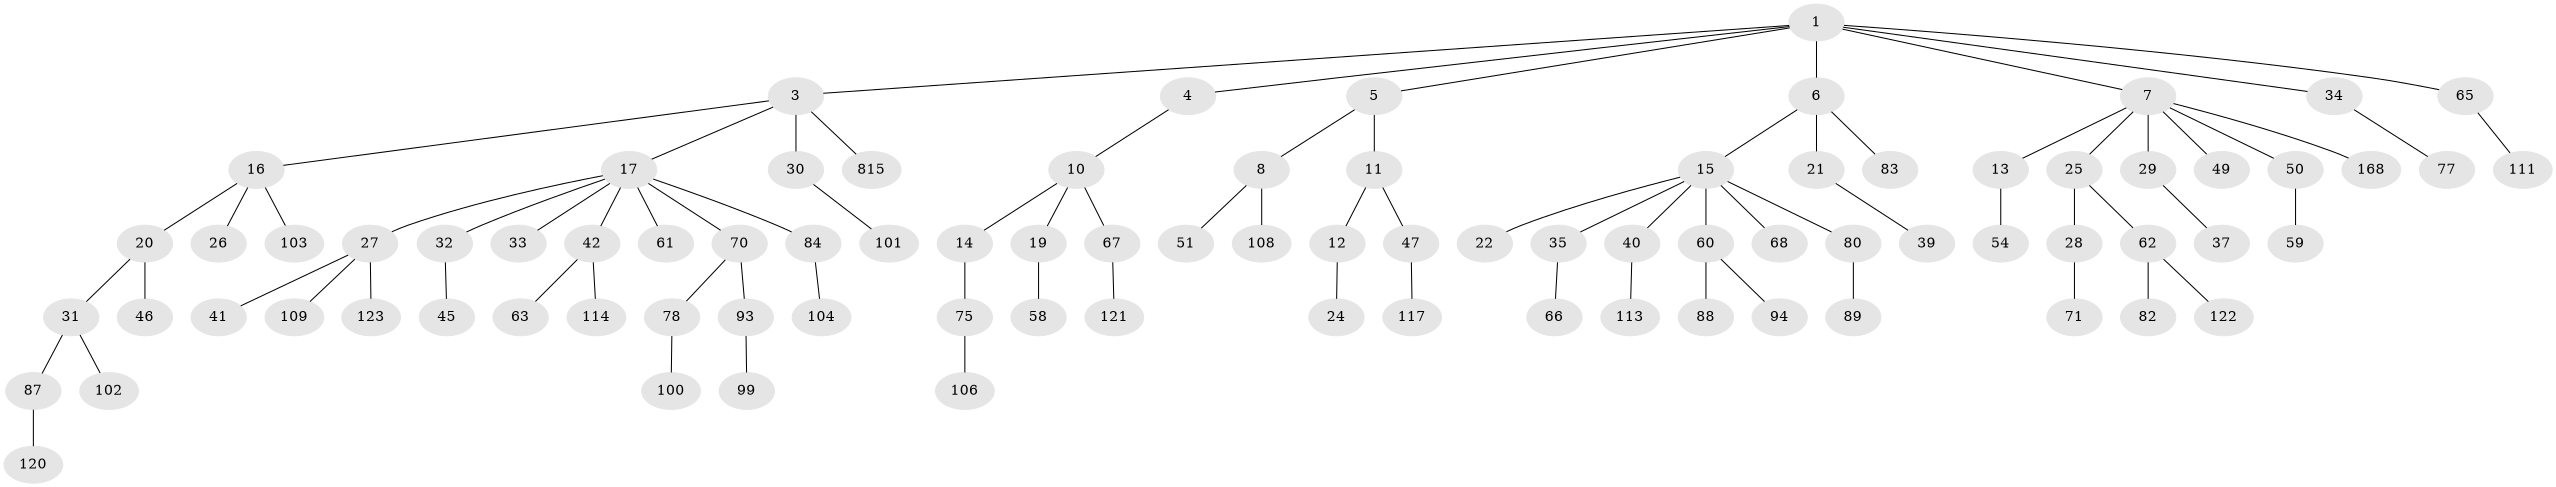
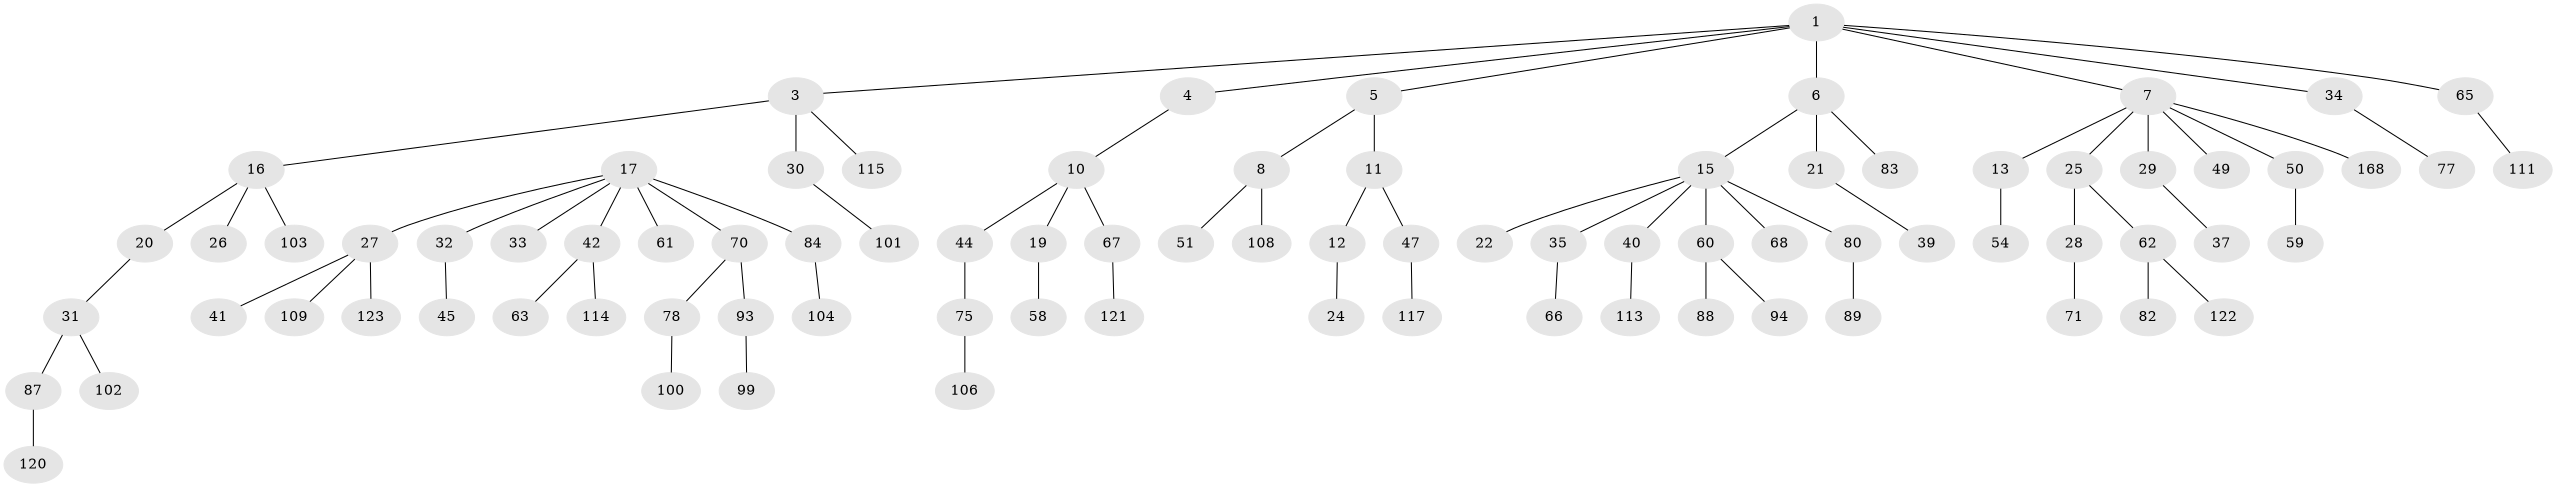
(712, 133) -> none
(872, 170) -> (872, 170)
(965, 244) -> (965, 244)
(145, 317) -> none
